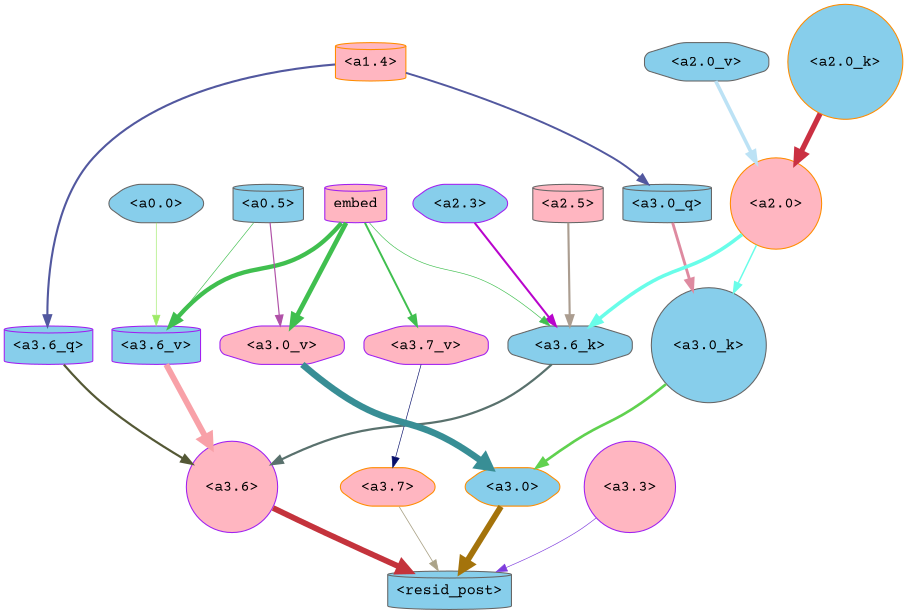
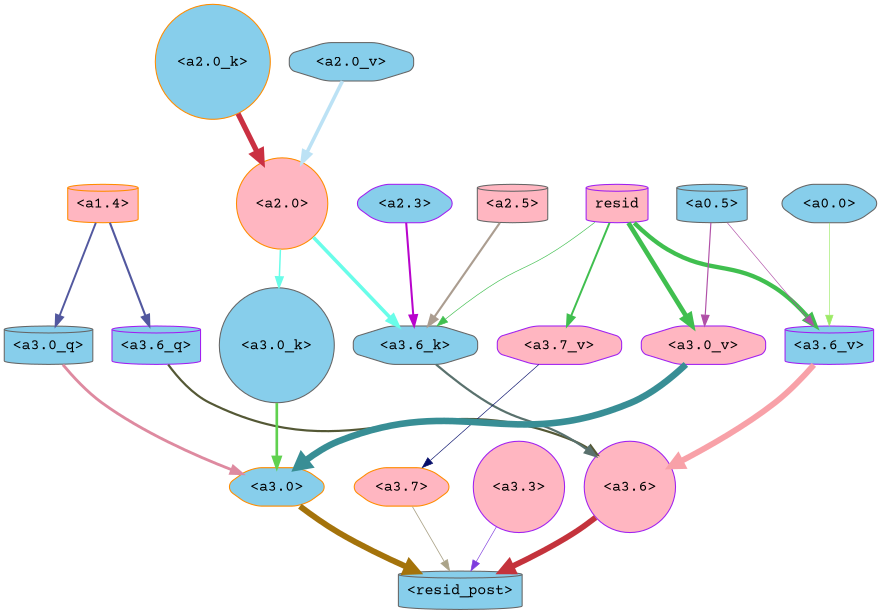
(356, 204) -> (617, 204)
(681, 251) -> (141, 427)
(216, 270) -> (767, 270)
